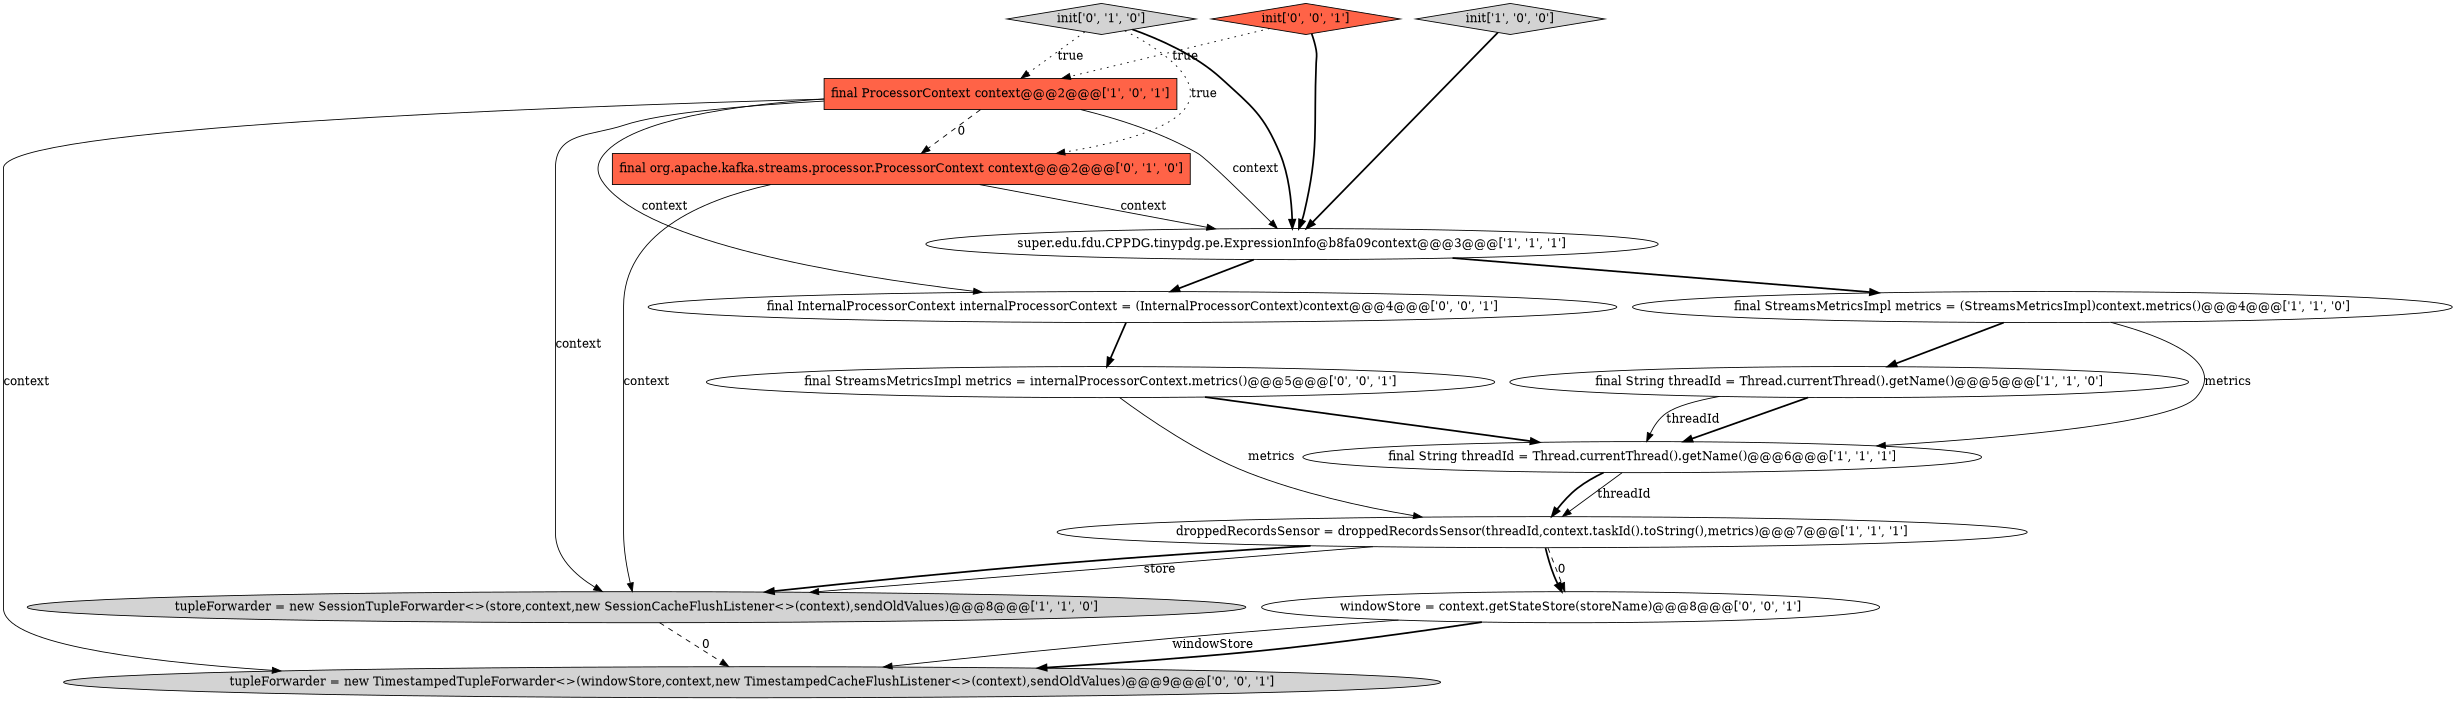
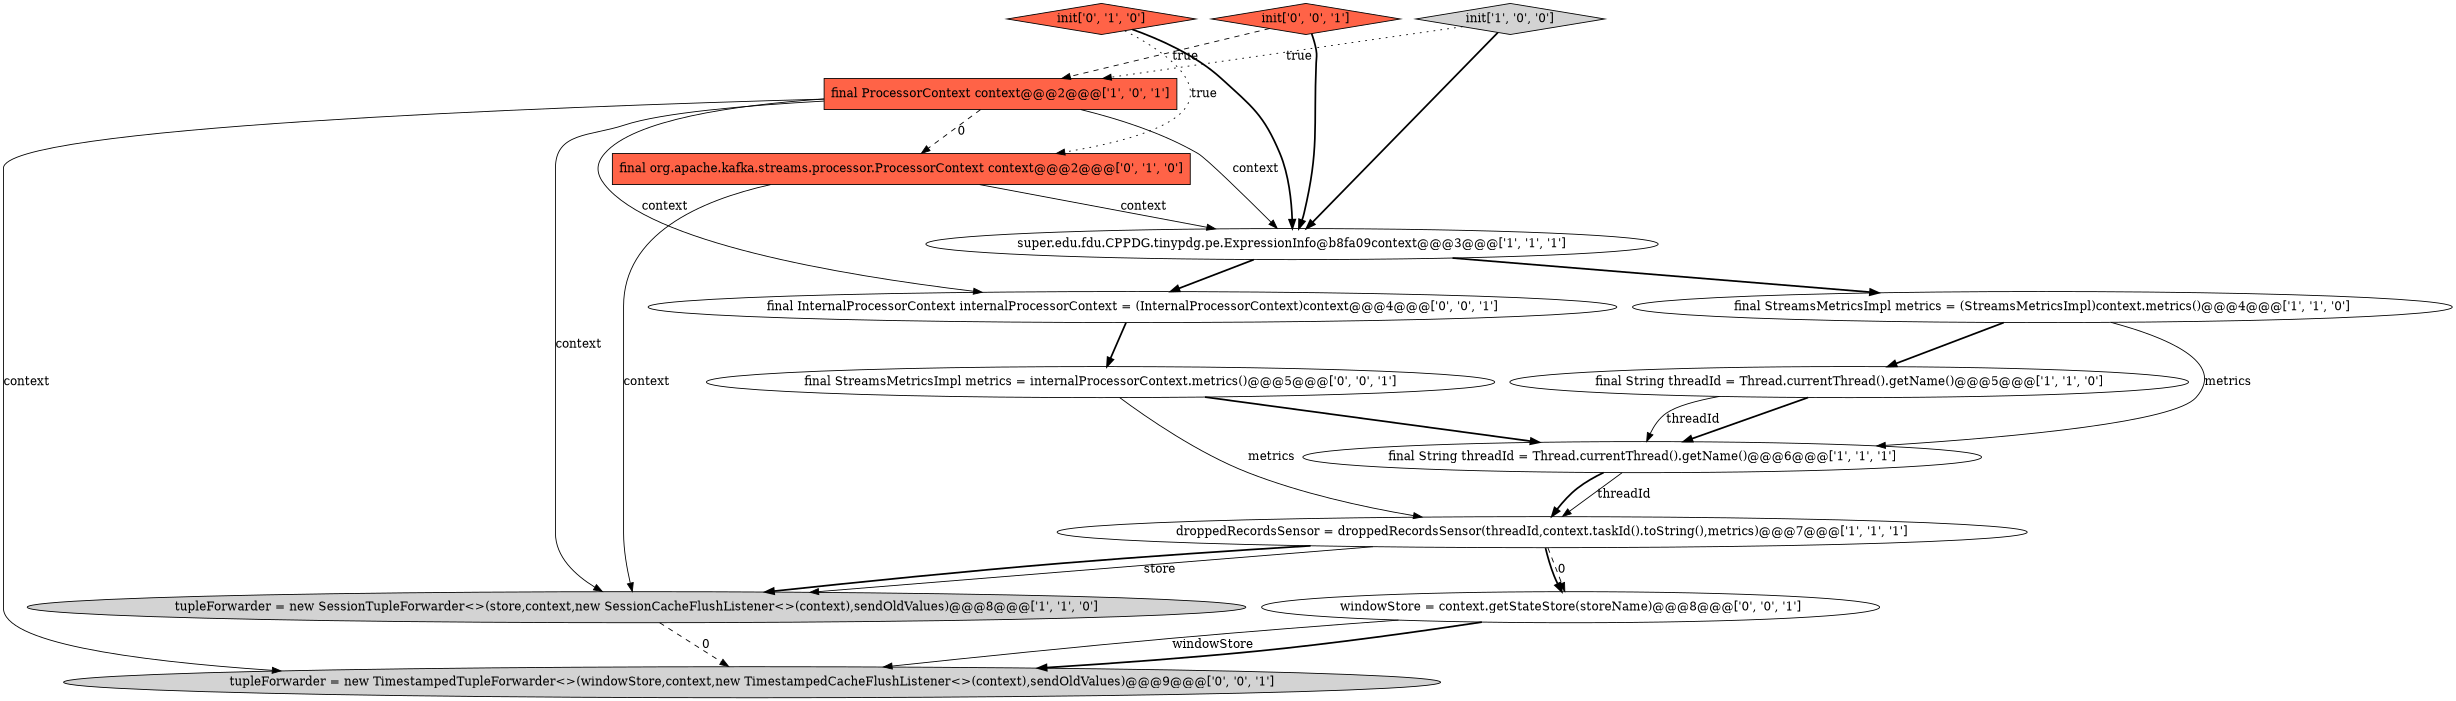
(1101, 19) -> (1101, 19)
(1056, 52) -> (1287, 52)
(1170, 52) -> (1170, 52)
